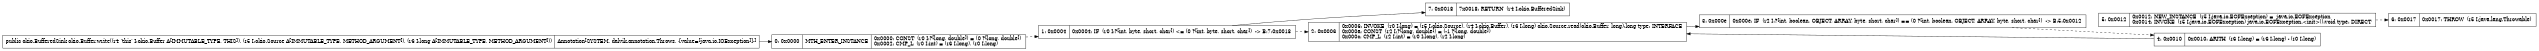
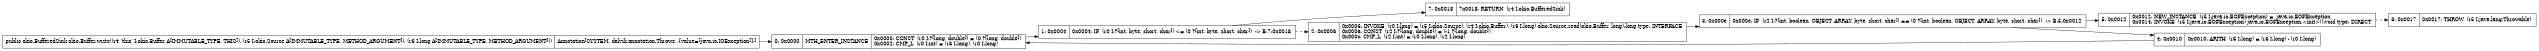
none -> (2091, 21)
(2081, 31) -> (2081, 31)
(1922, 36) -> (1592, 45)
(1030, 37) -> (1030, 37)
